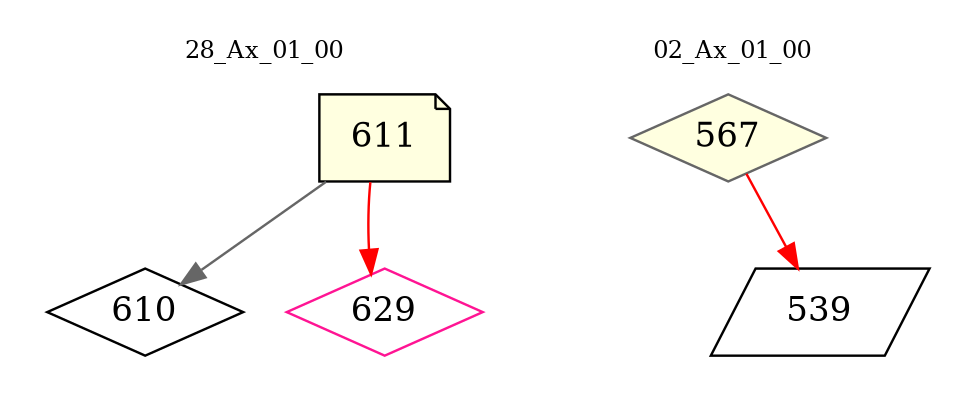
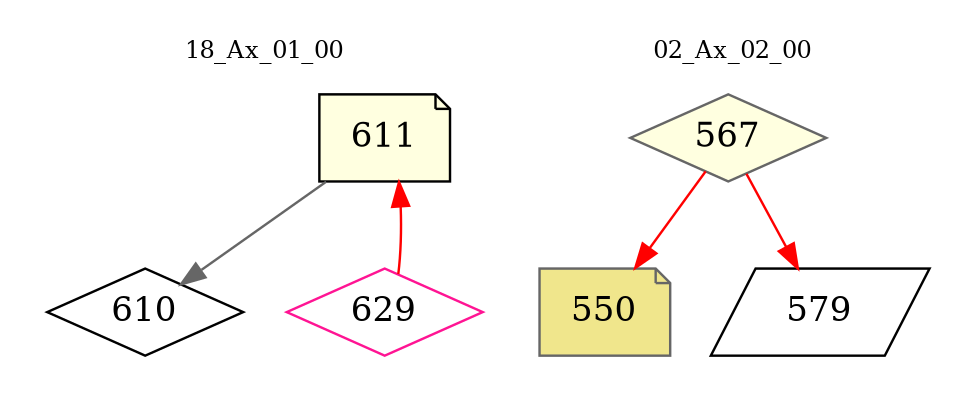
(265, 52) -> (265, 52)
(733, 52) -> (733, 52)
(368, 216) -> (401, 241)
none -> (605, 312)
(820, 312) -> (820, 312)
